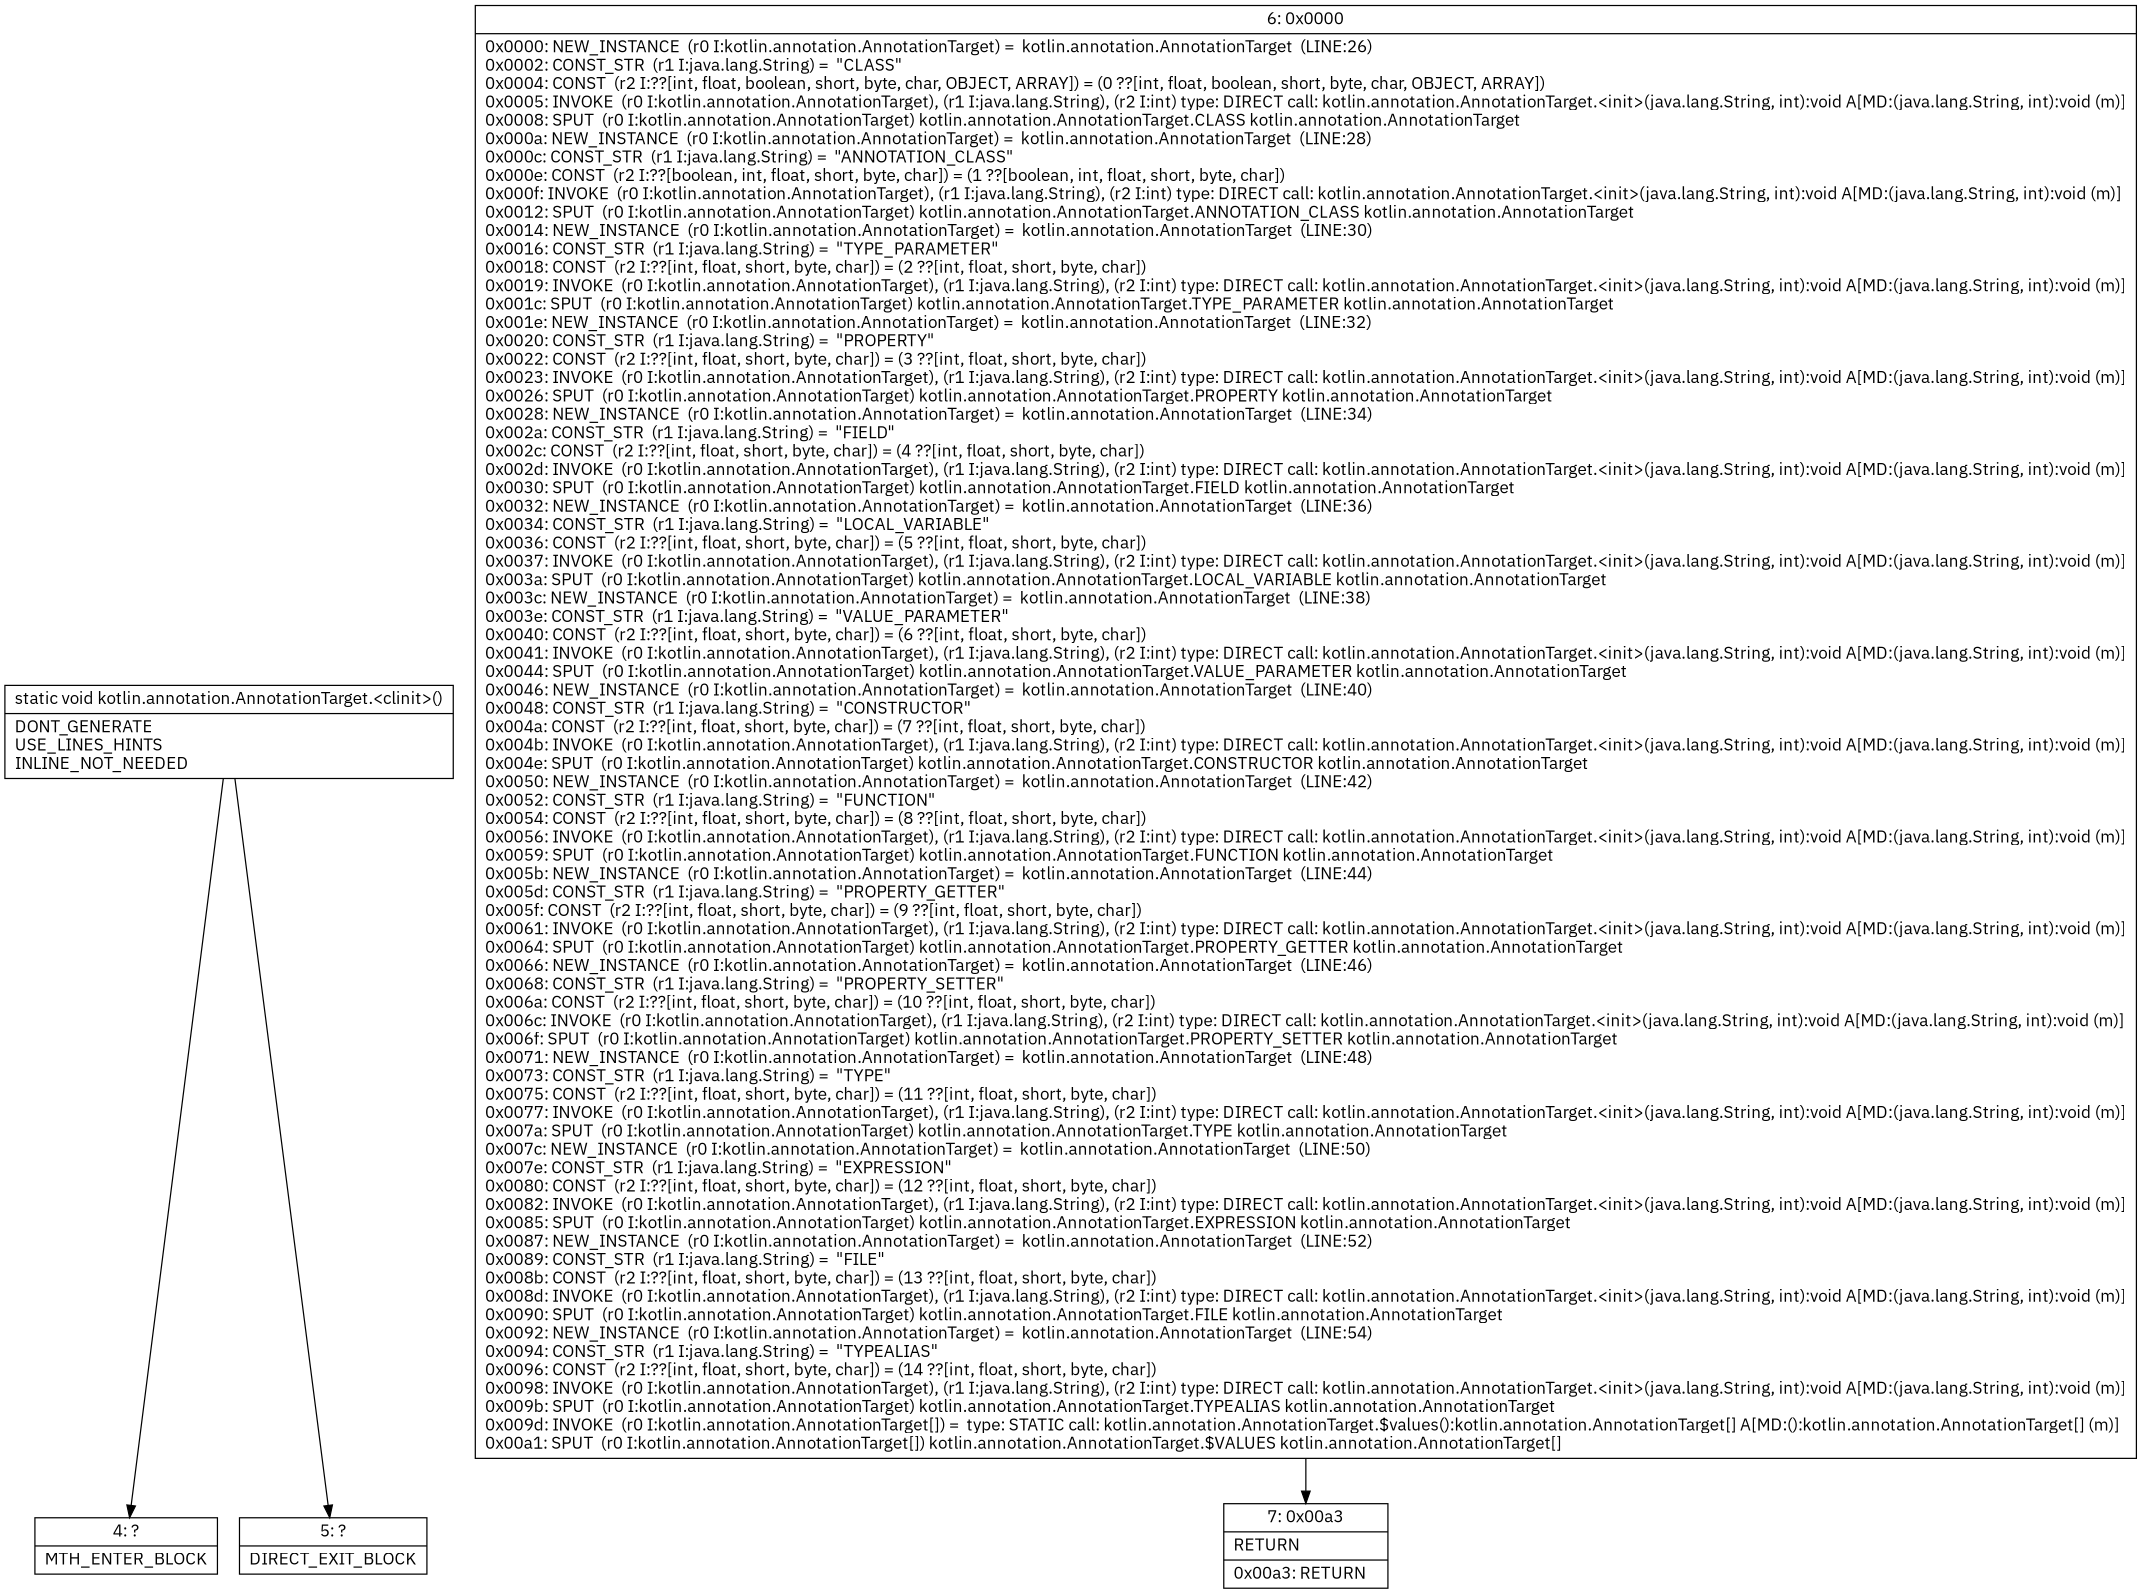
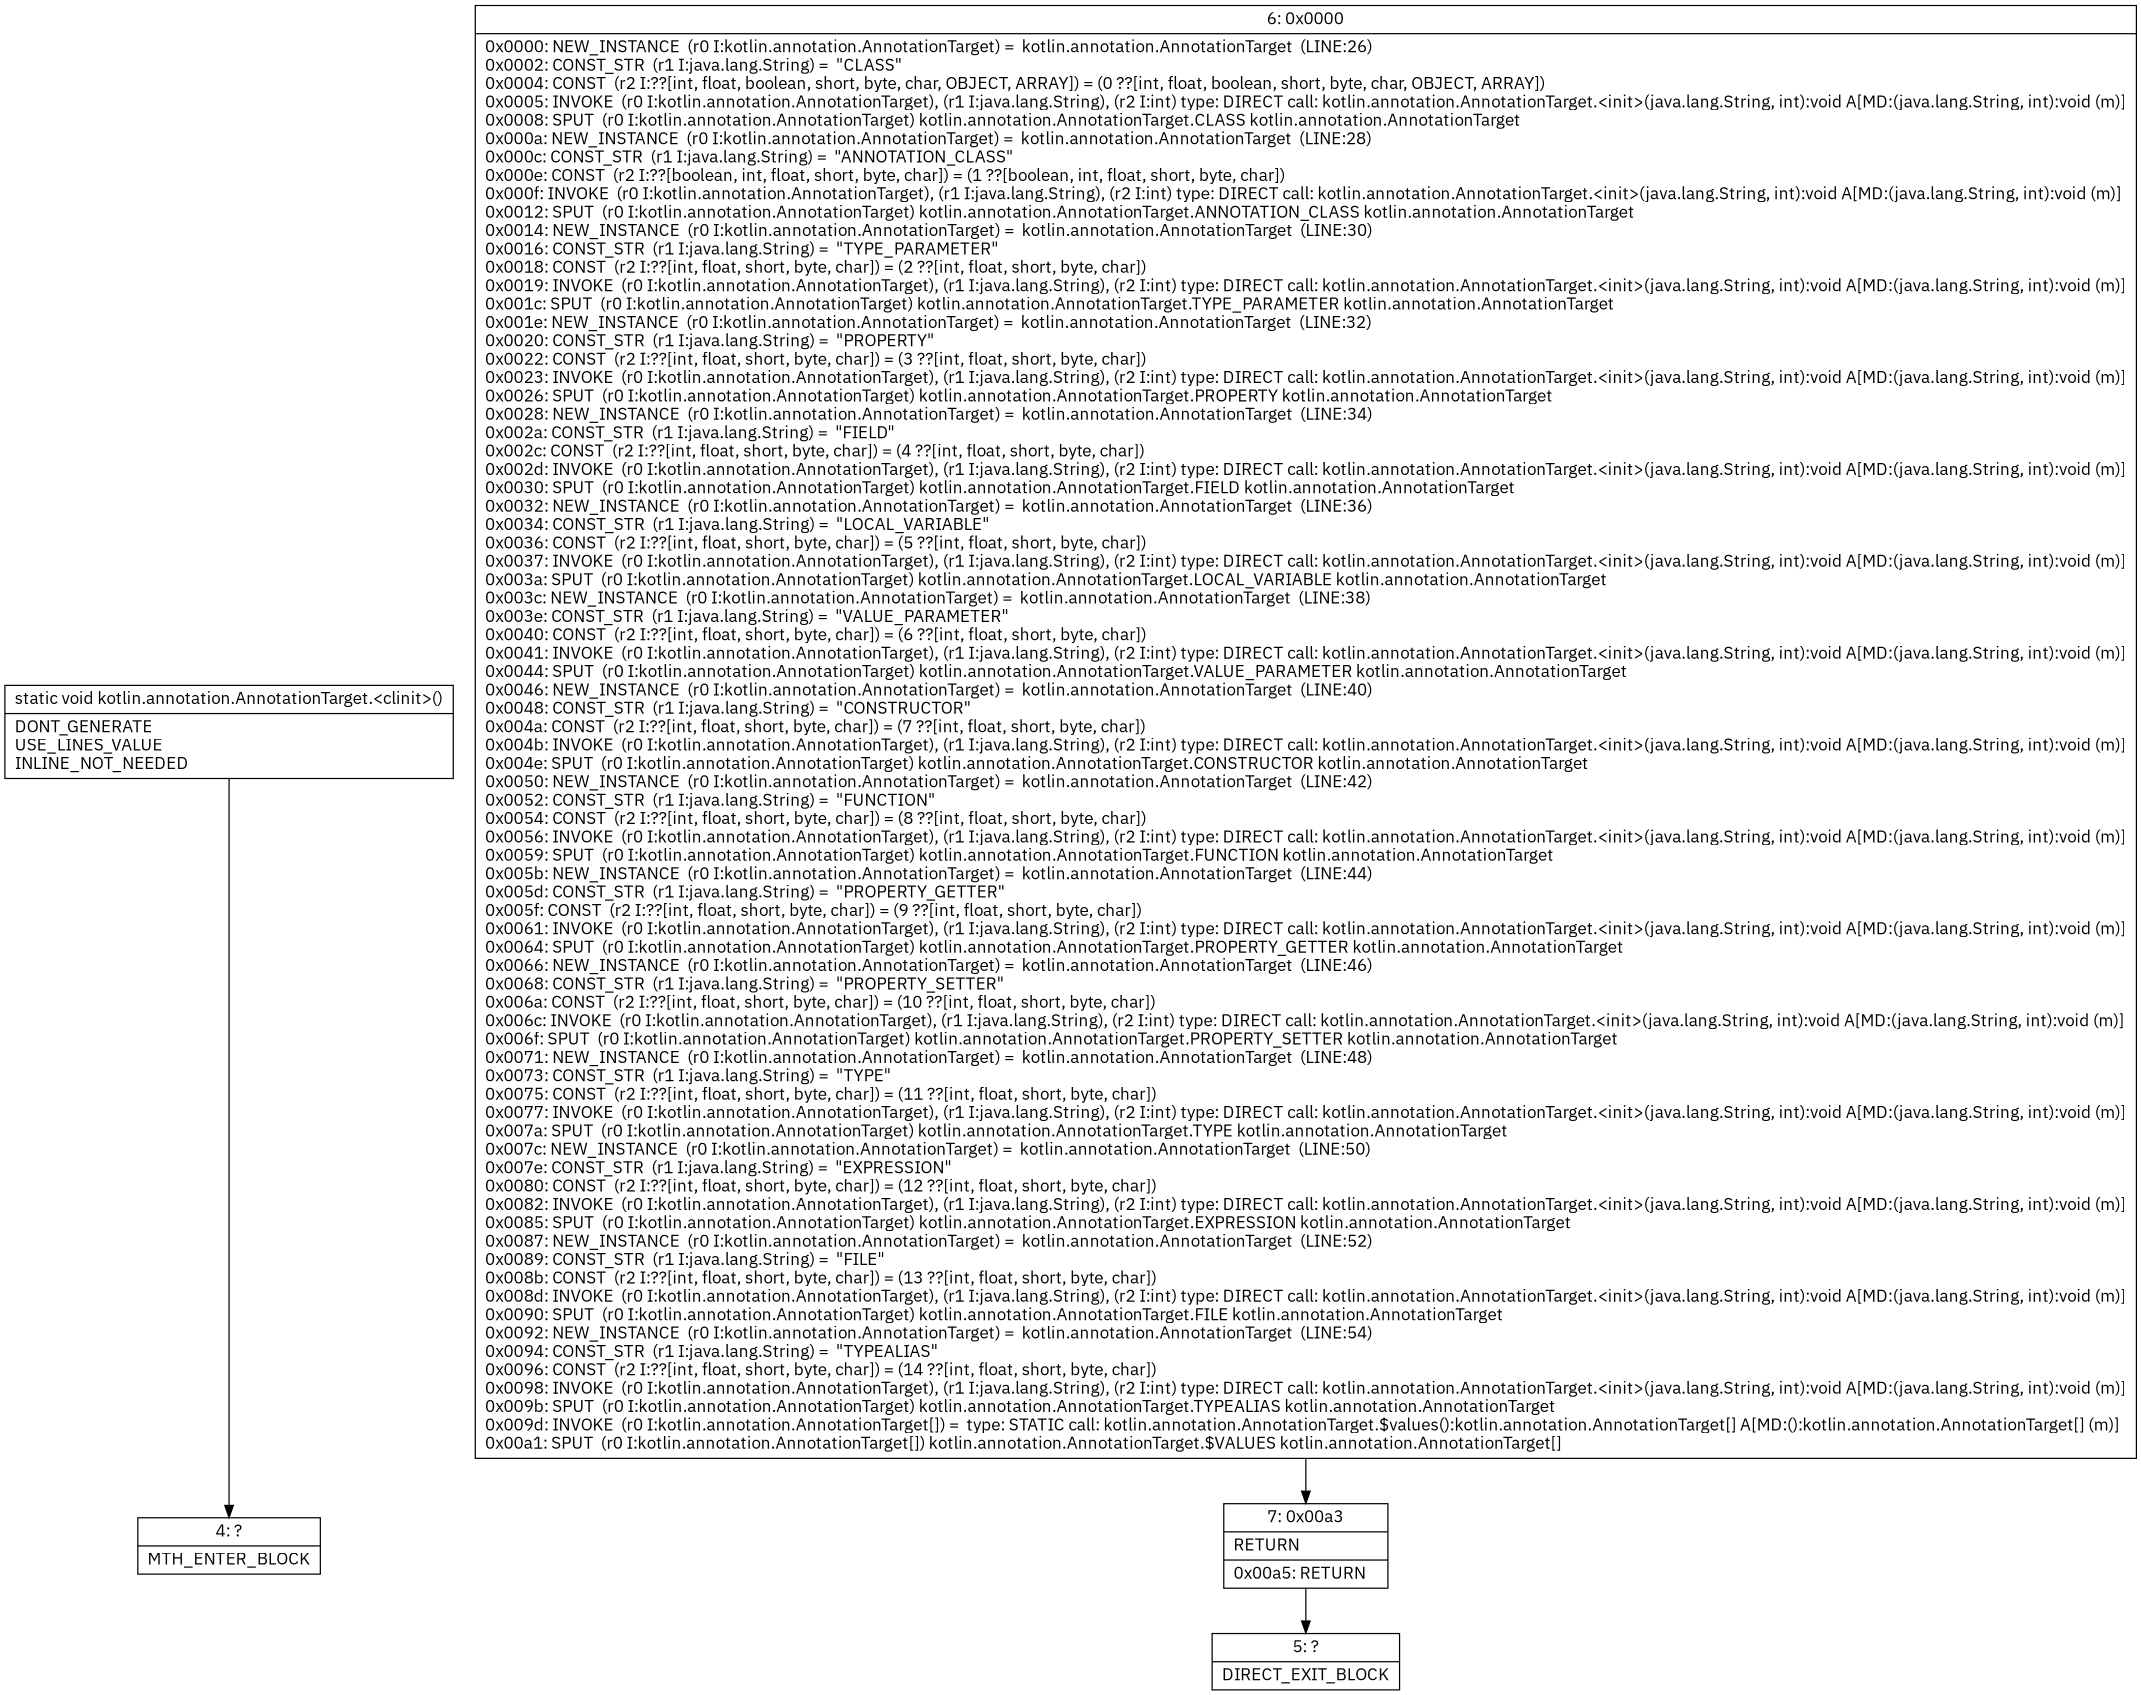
(89, 745) -> (89, 745)
(282, 1142) -> (1306, 1605)
(1306, 1574) -> (1306, 1574)
